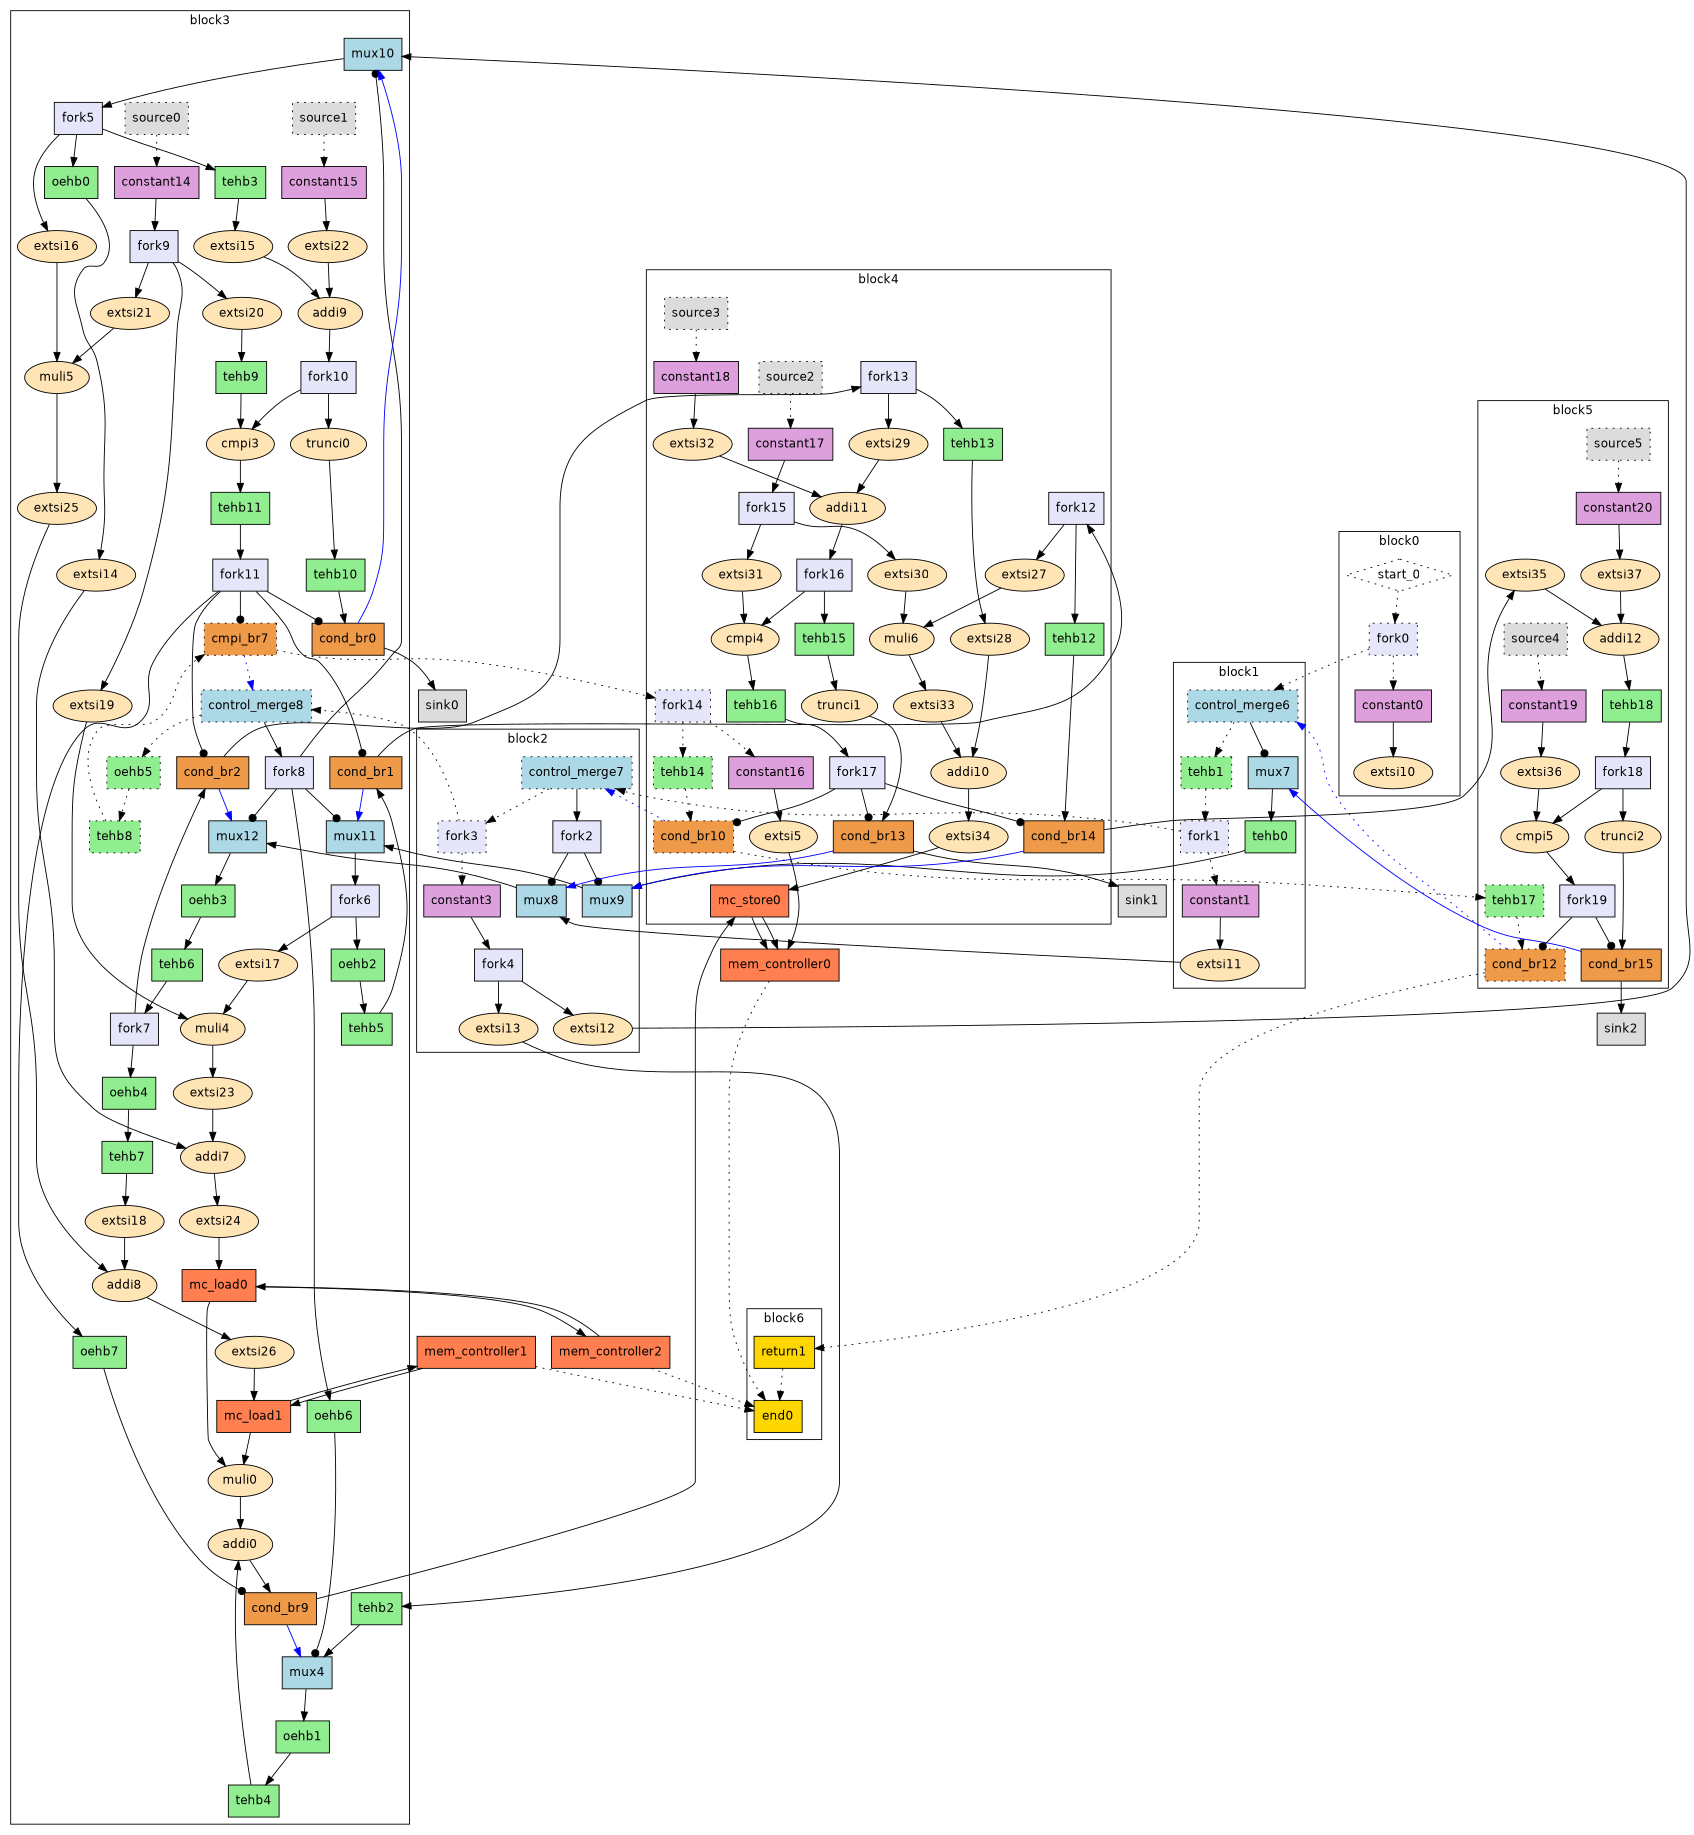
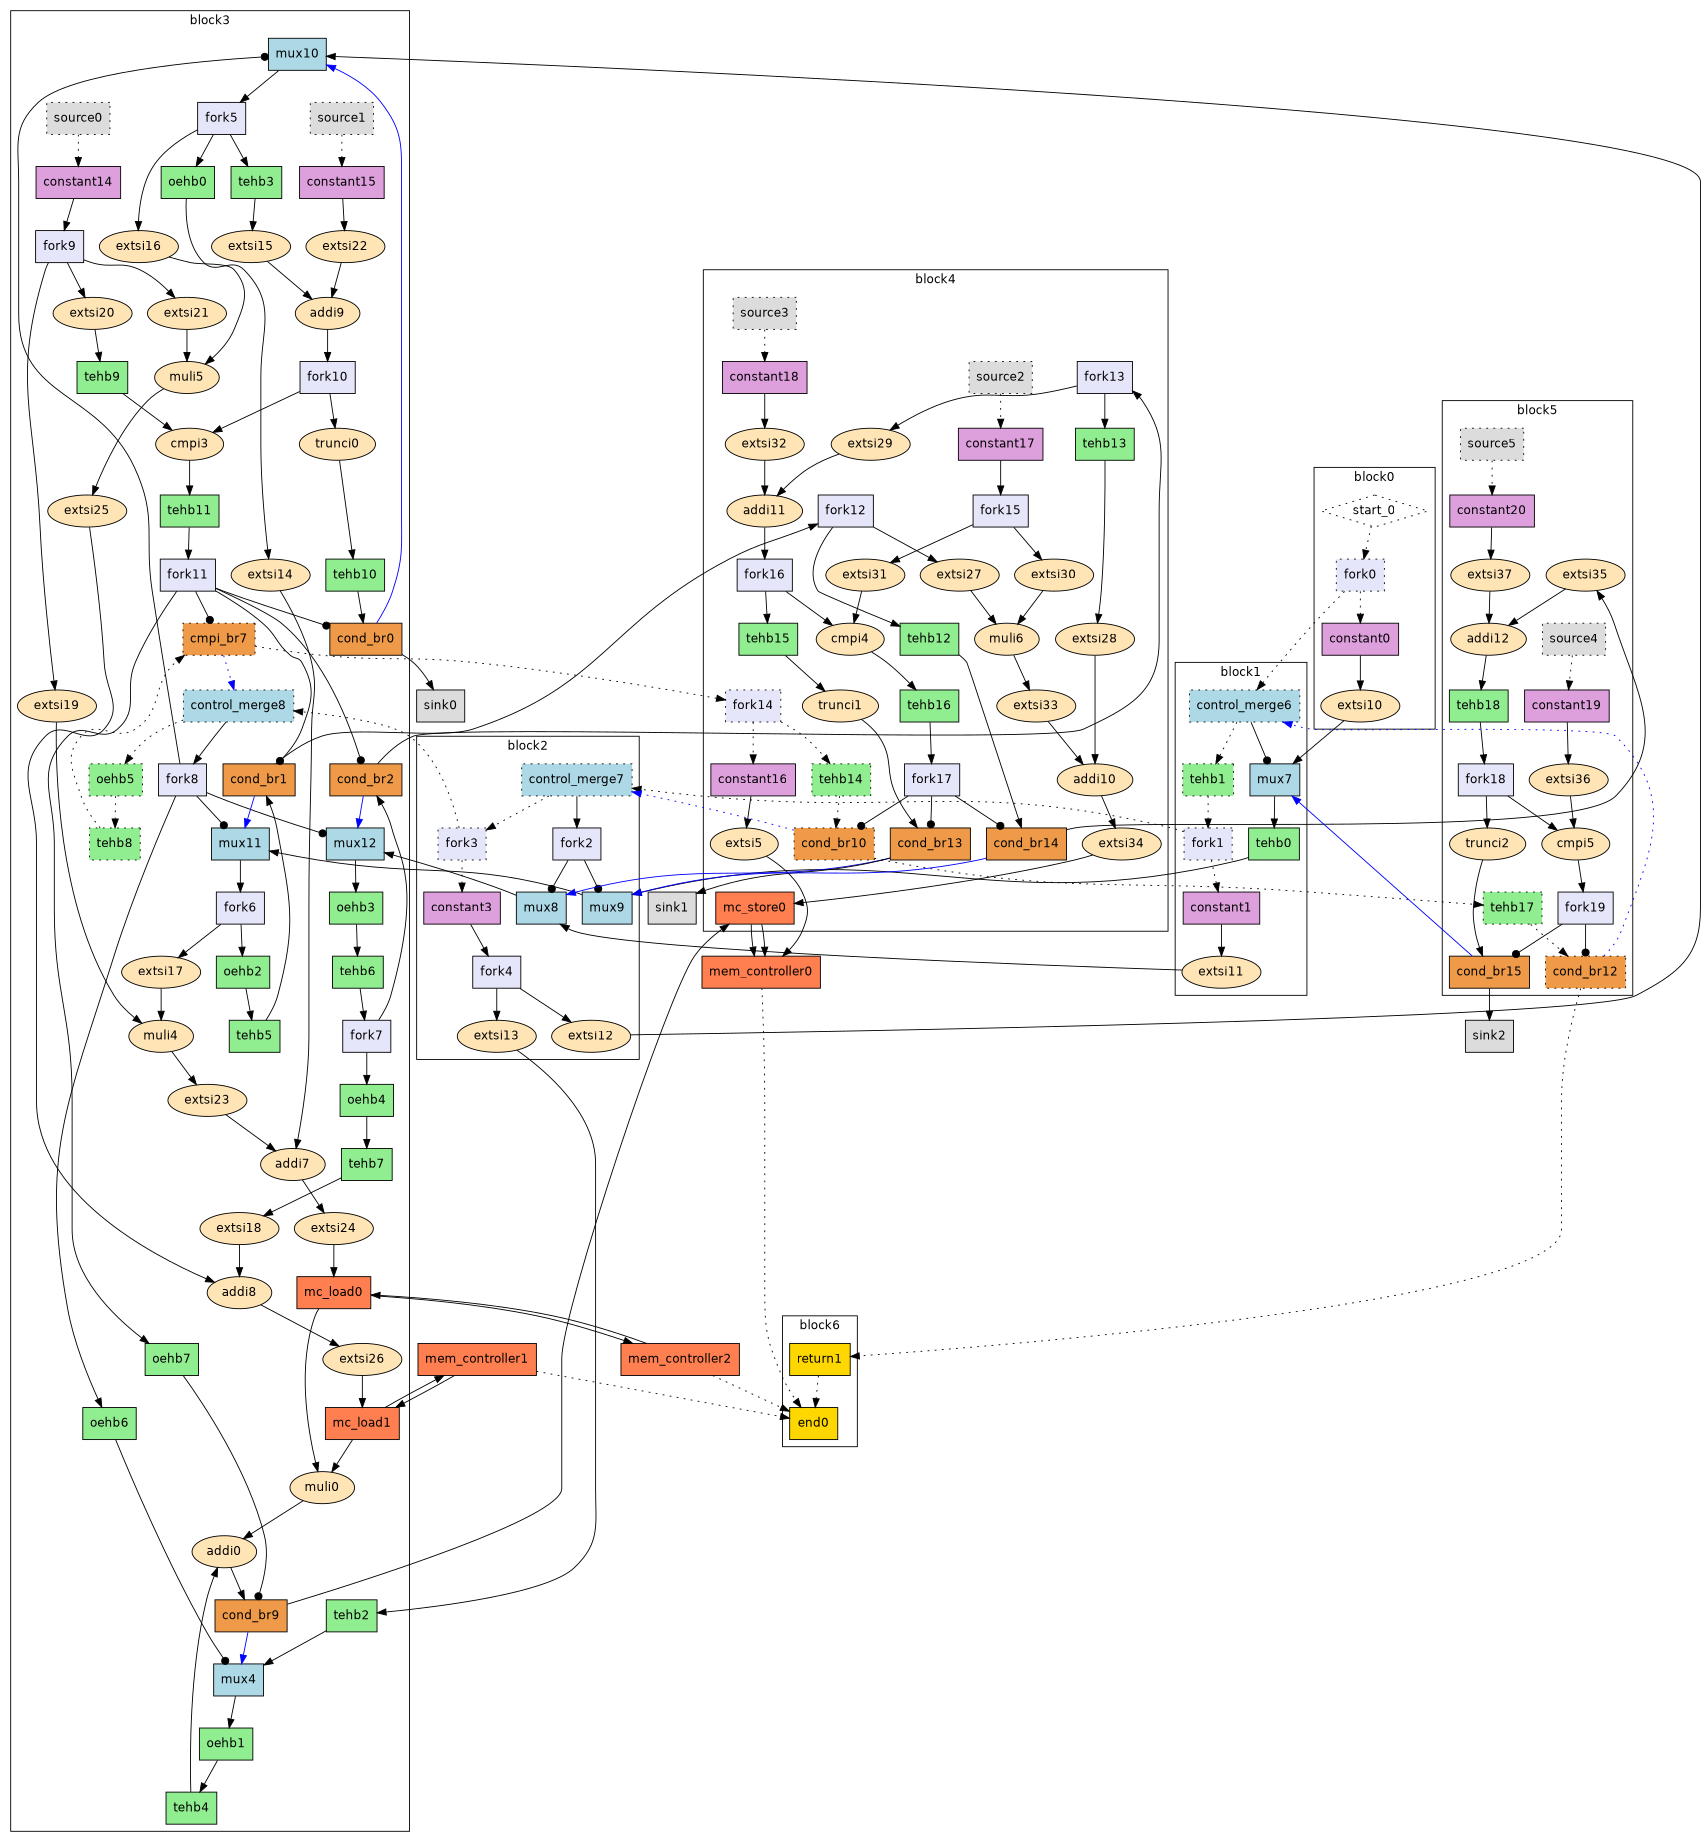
none -> (1322, 739)
